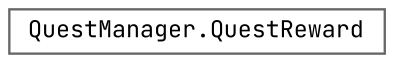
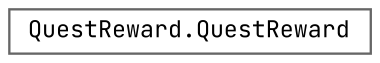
(197, 31) -> (190, 31)
